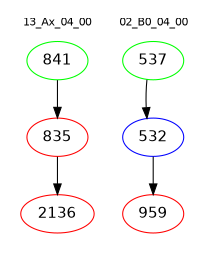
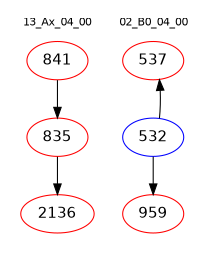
(57, 61) -> (57, 61)
(153, 61) -> (153, 61)
(146, 94) -> (160, 104)
